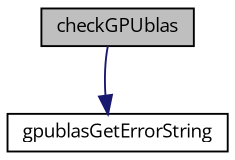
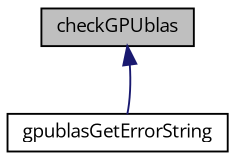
(105, 71) -> (130, 90)
